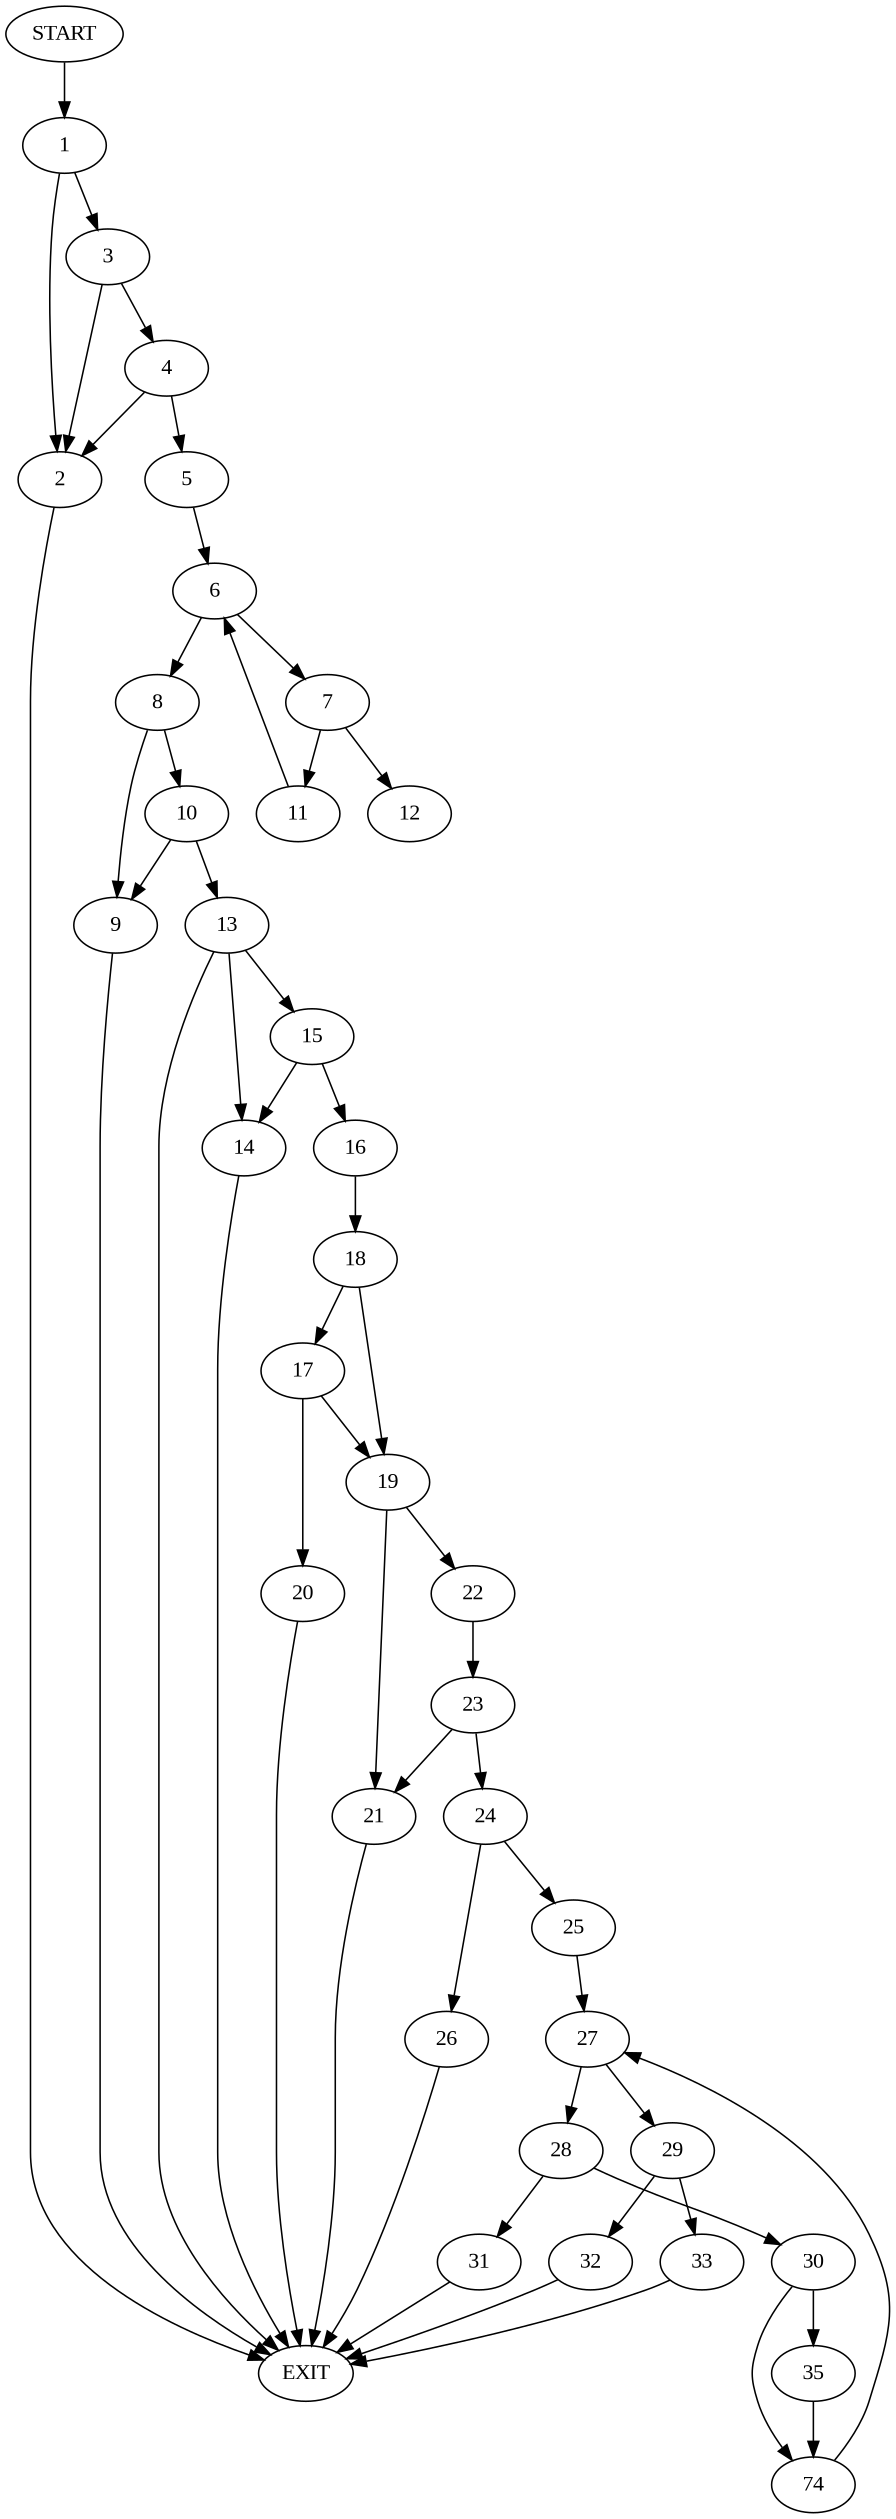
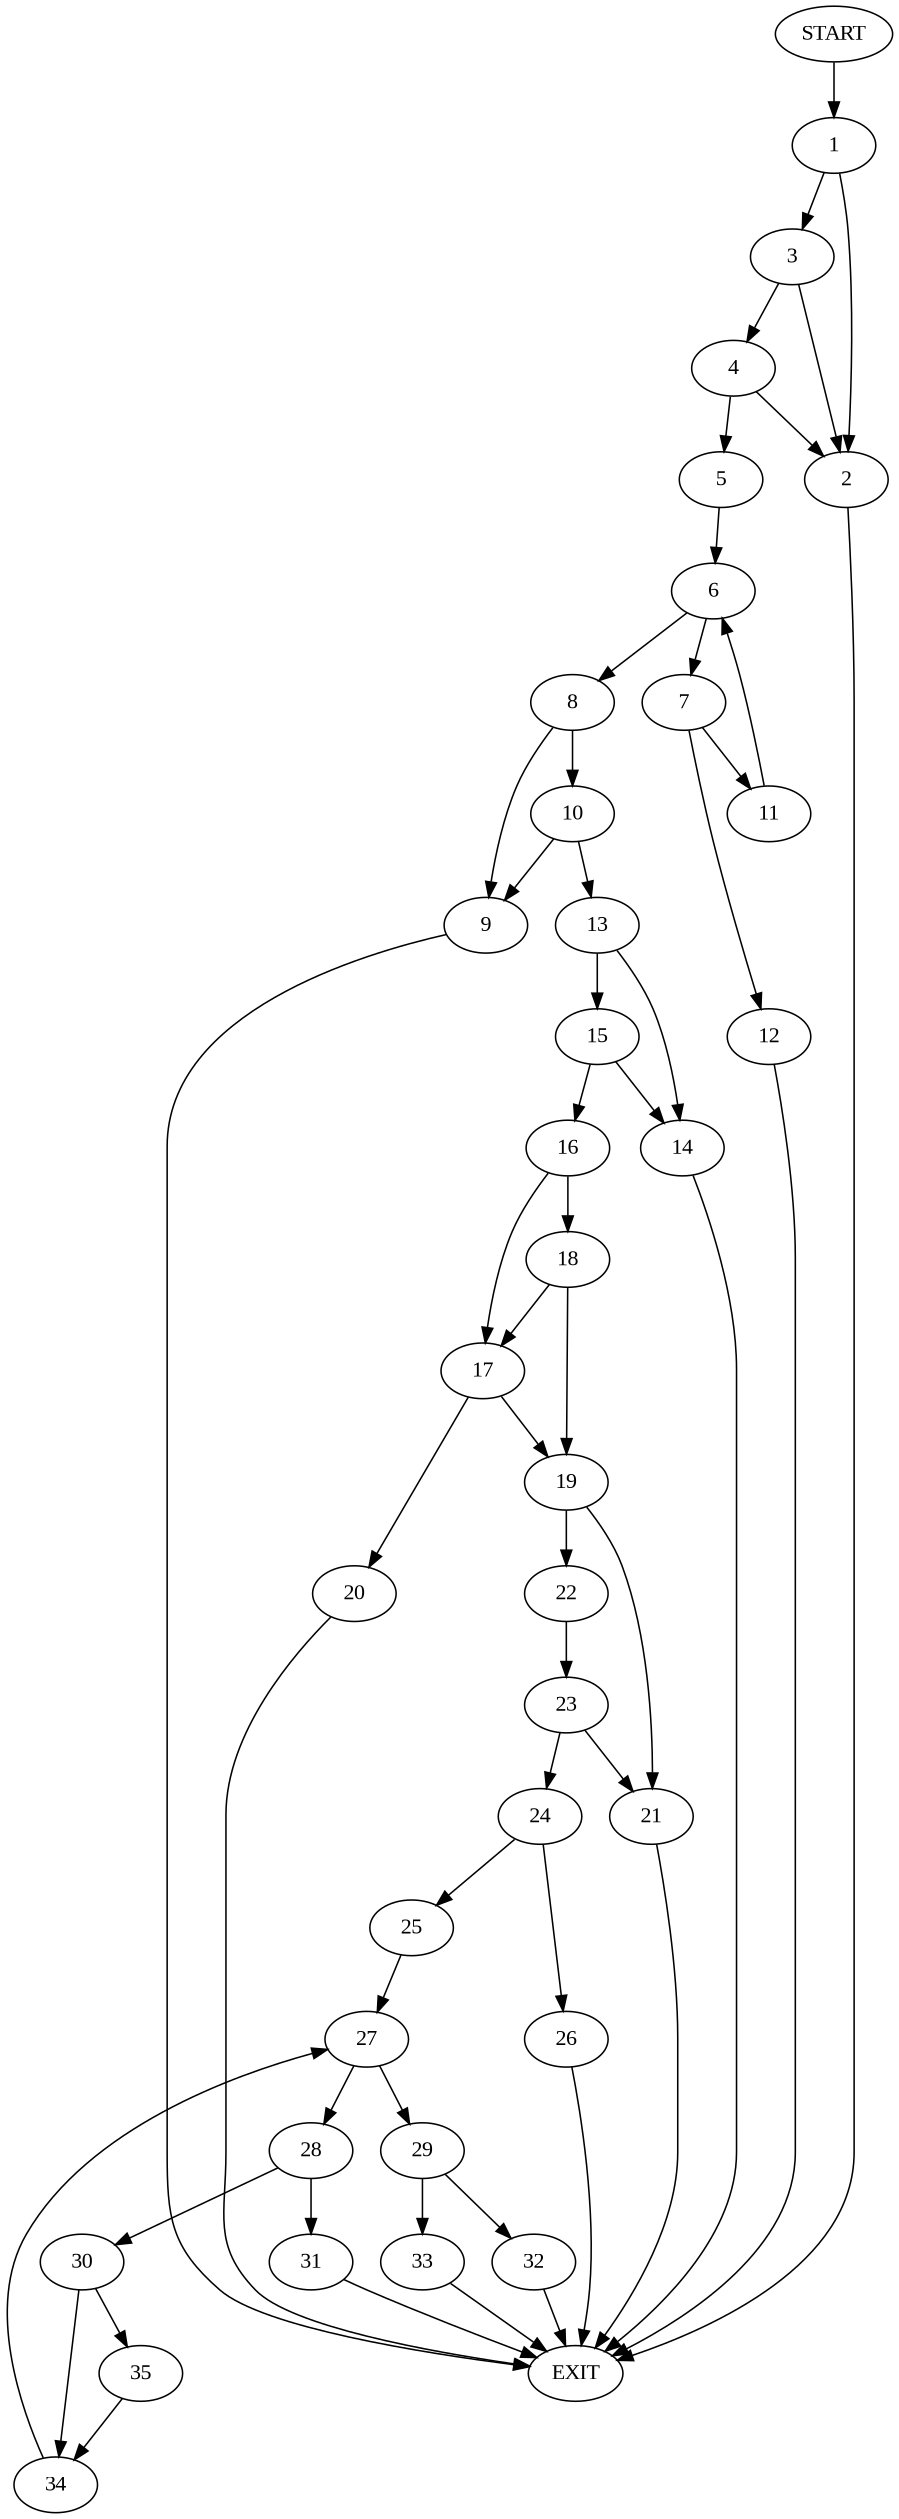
none -> (507, 1246)
(159, 1659) -> (795, 1744)
(813, 2485) -> (56, 2485)
